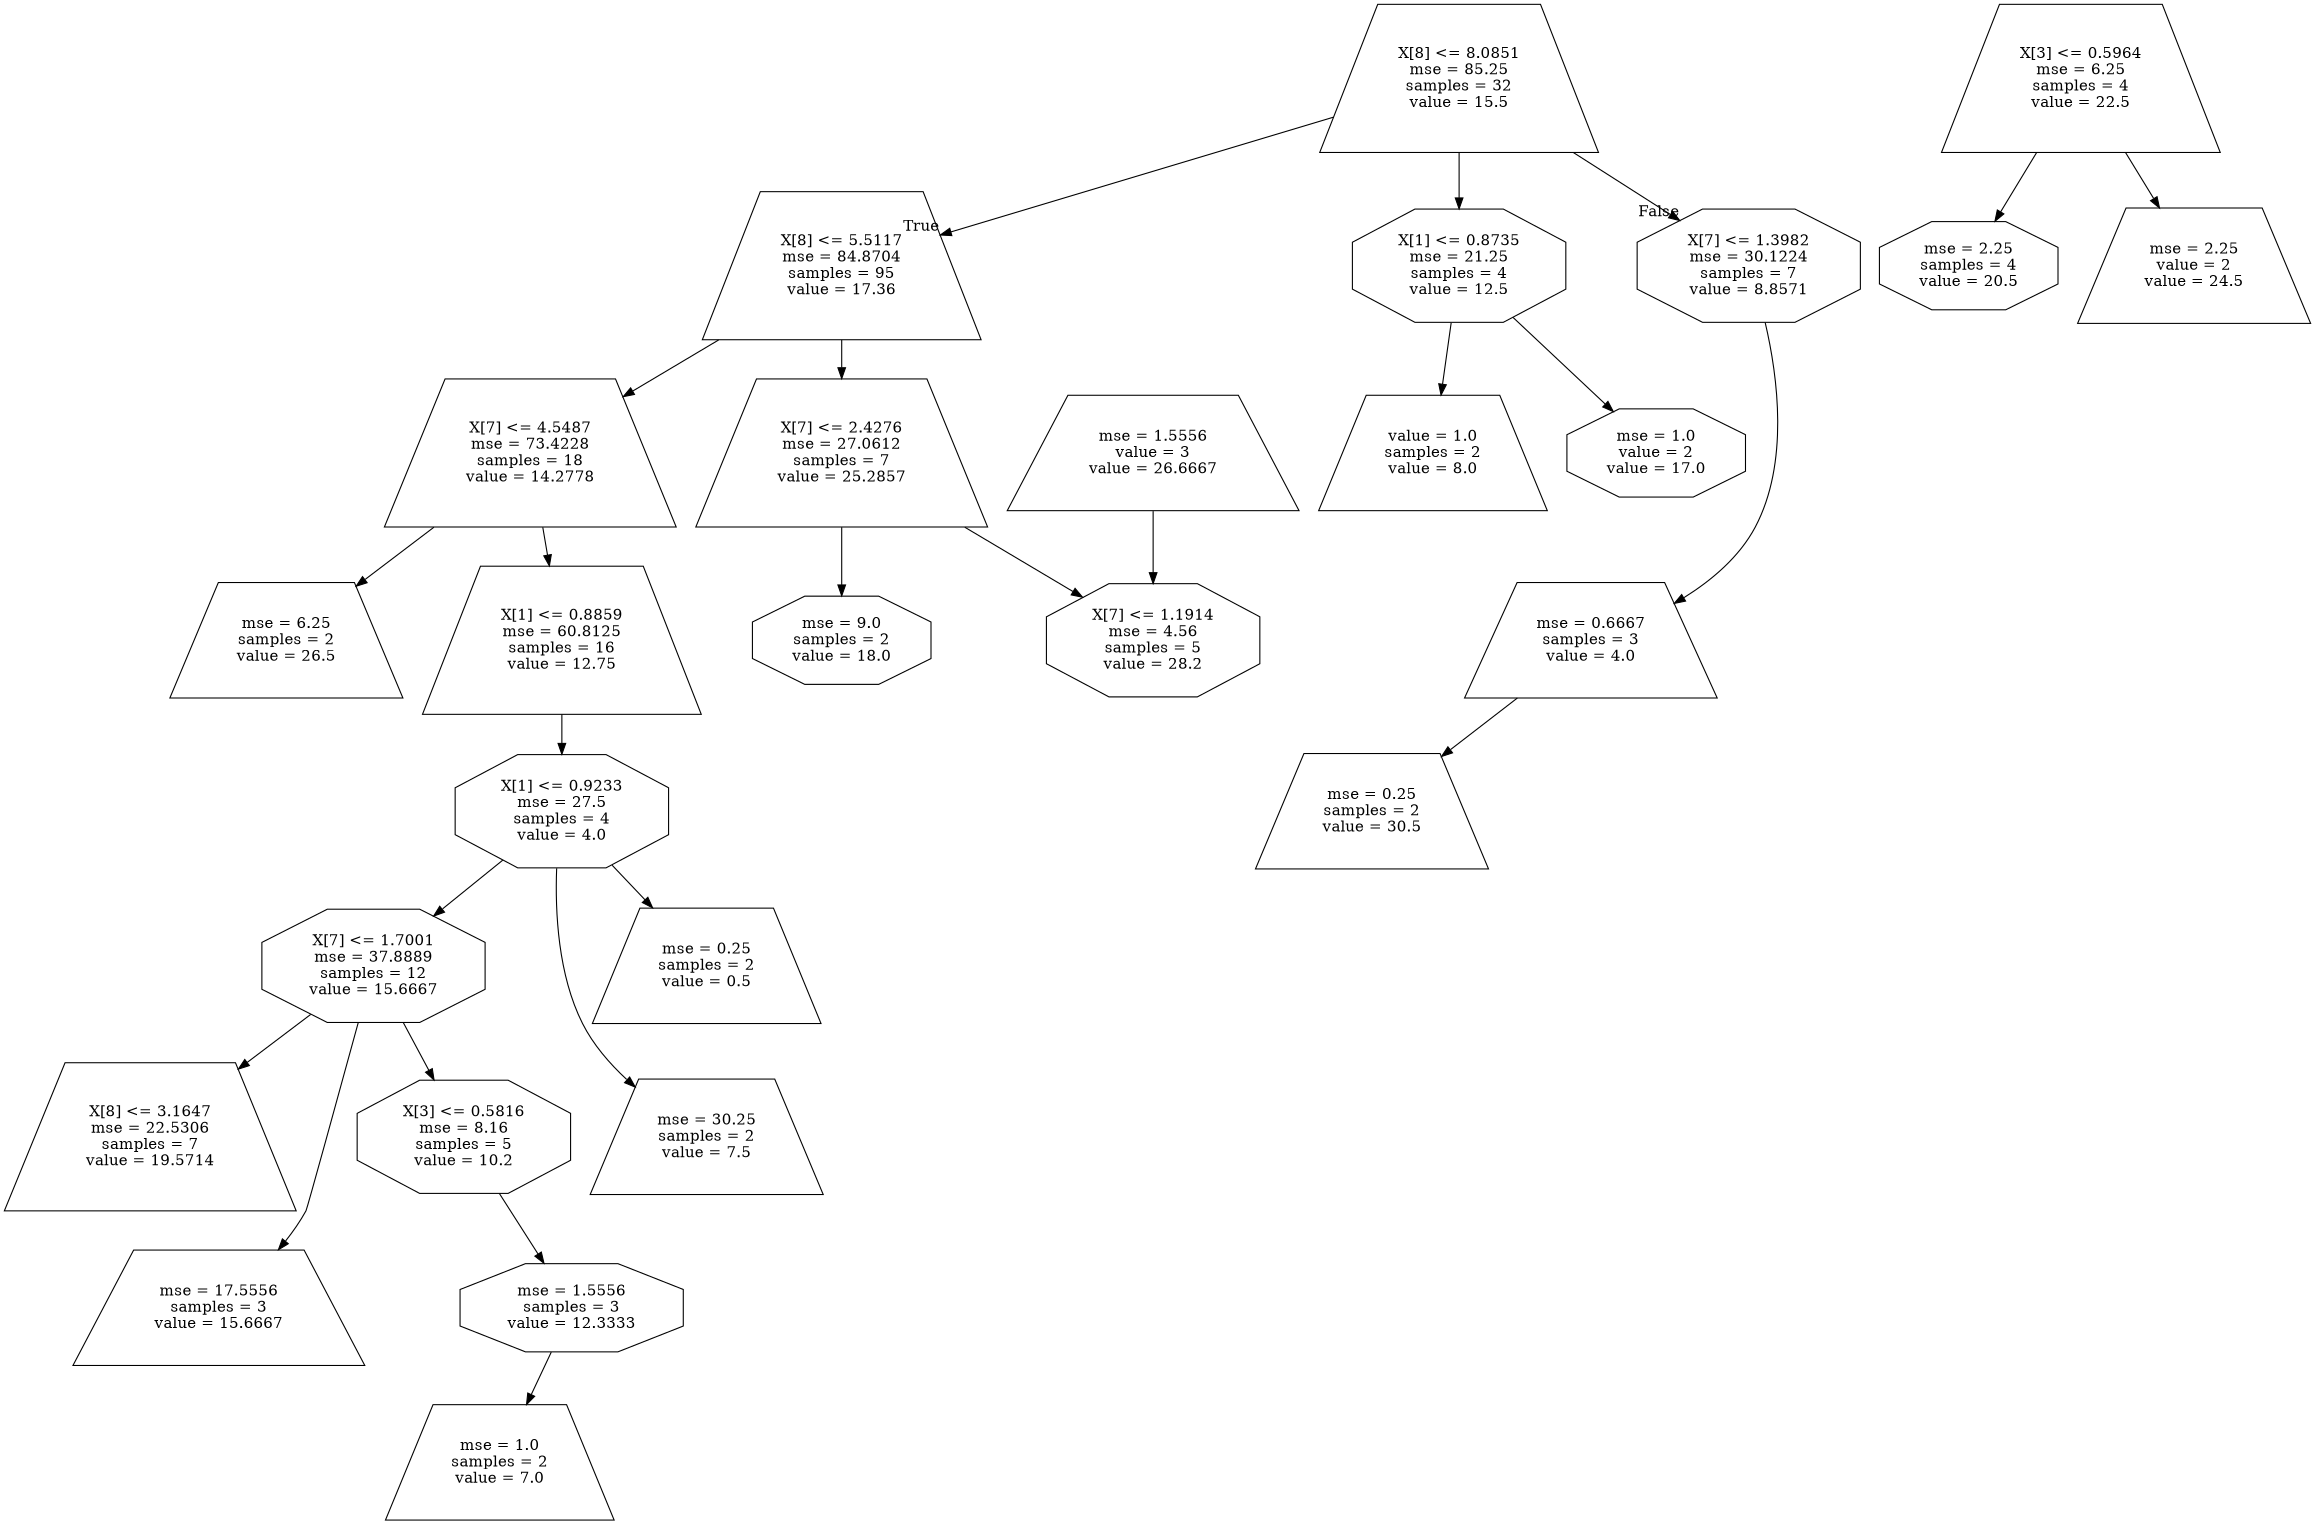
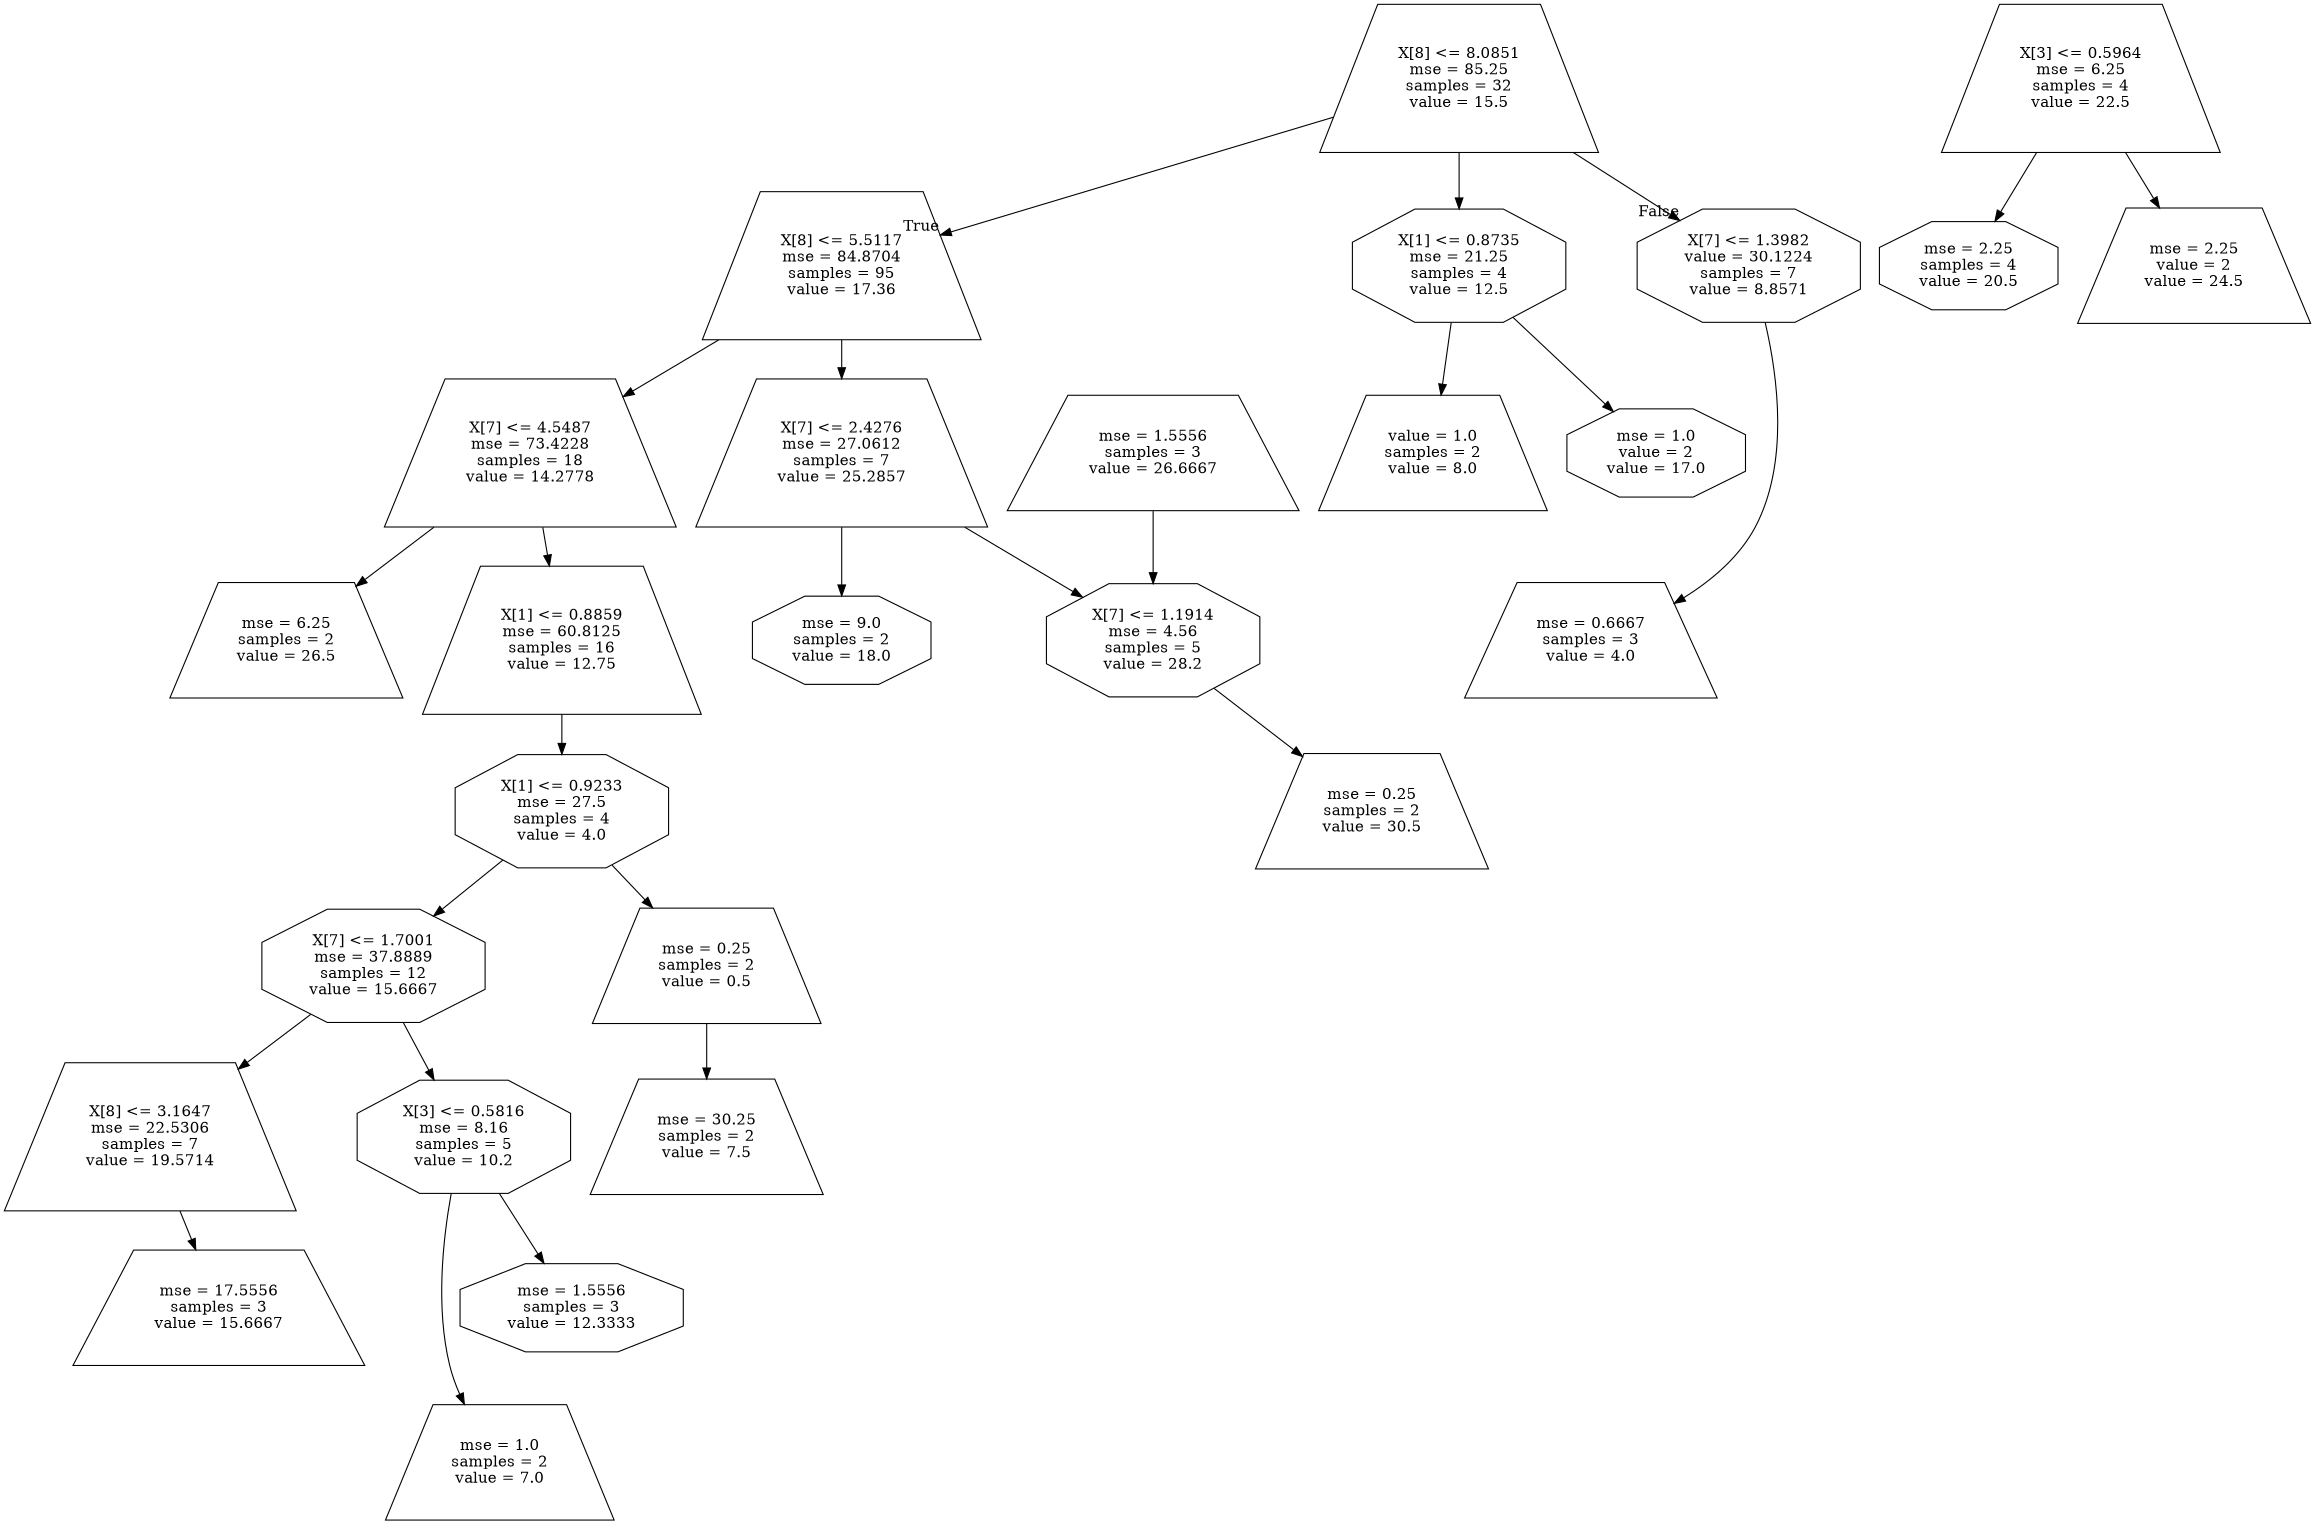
(1749, 266) -> (1749, 266)
(1153, 453) -> (1153, 453)
(1484, 724) -> (1254, 719)
(567, 983) -> (707, 1046)
(328, 1134) -> (186, 1225)
(541, 1373) -> (442, 1295)
